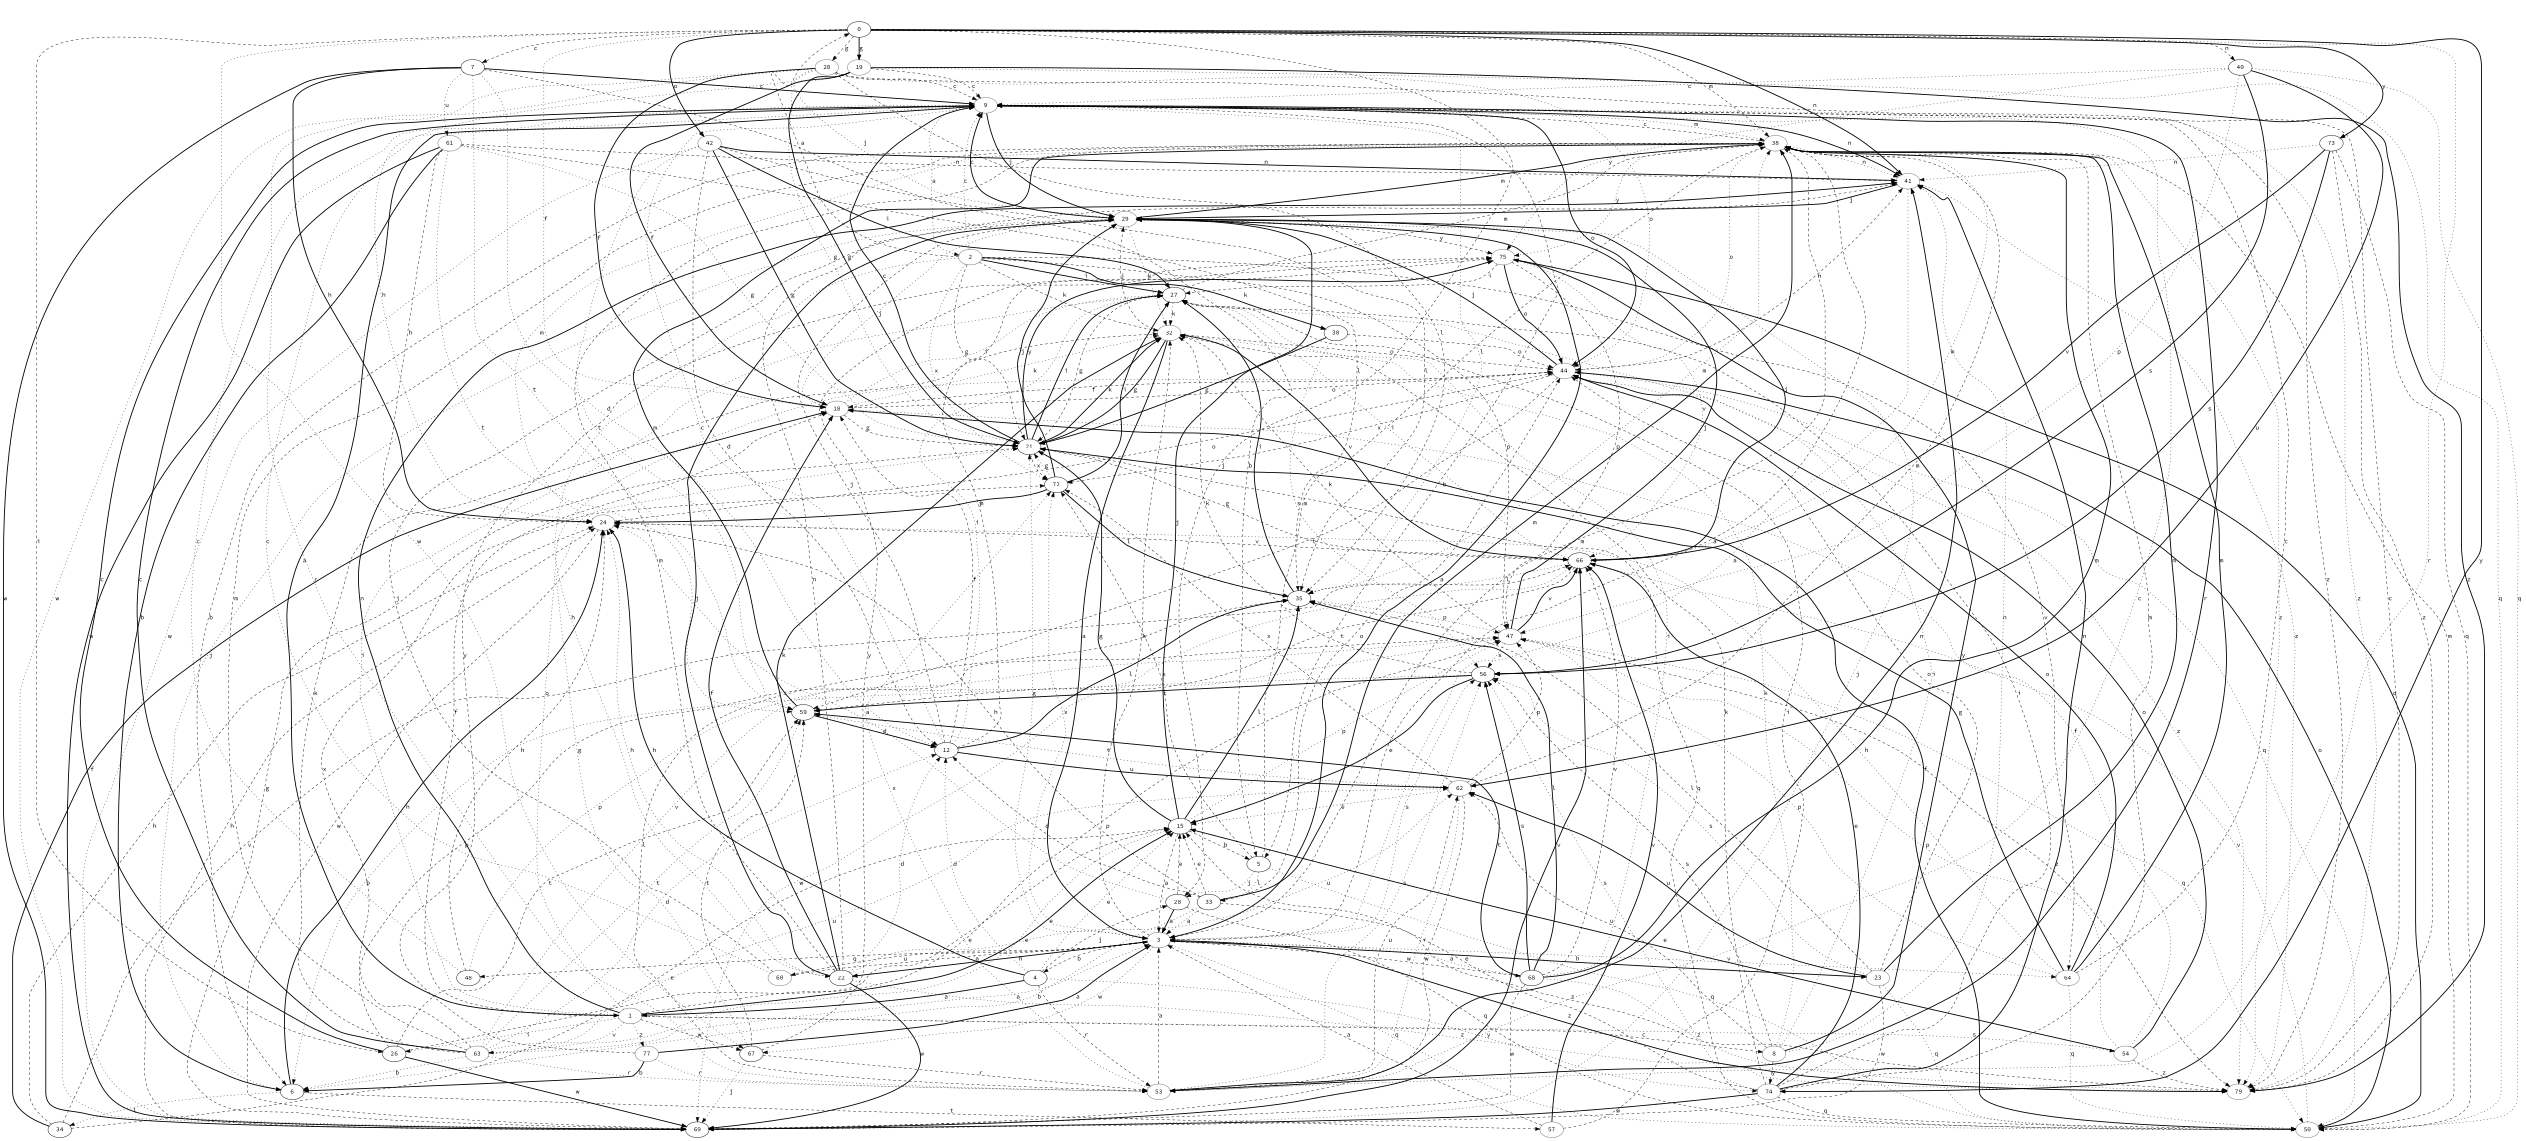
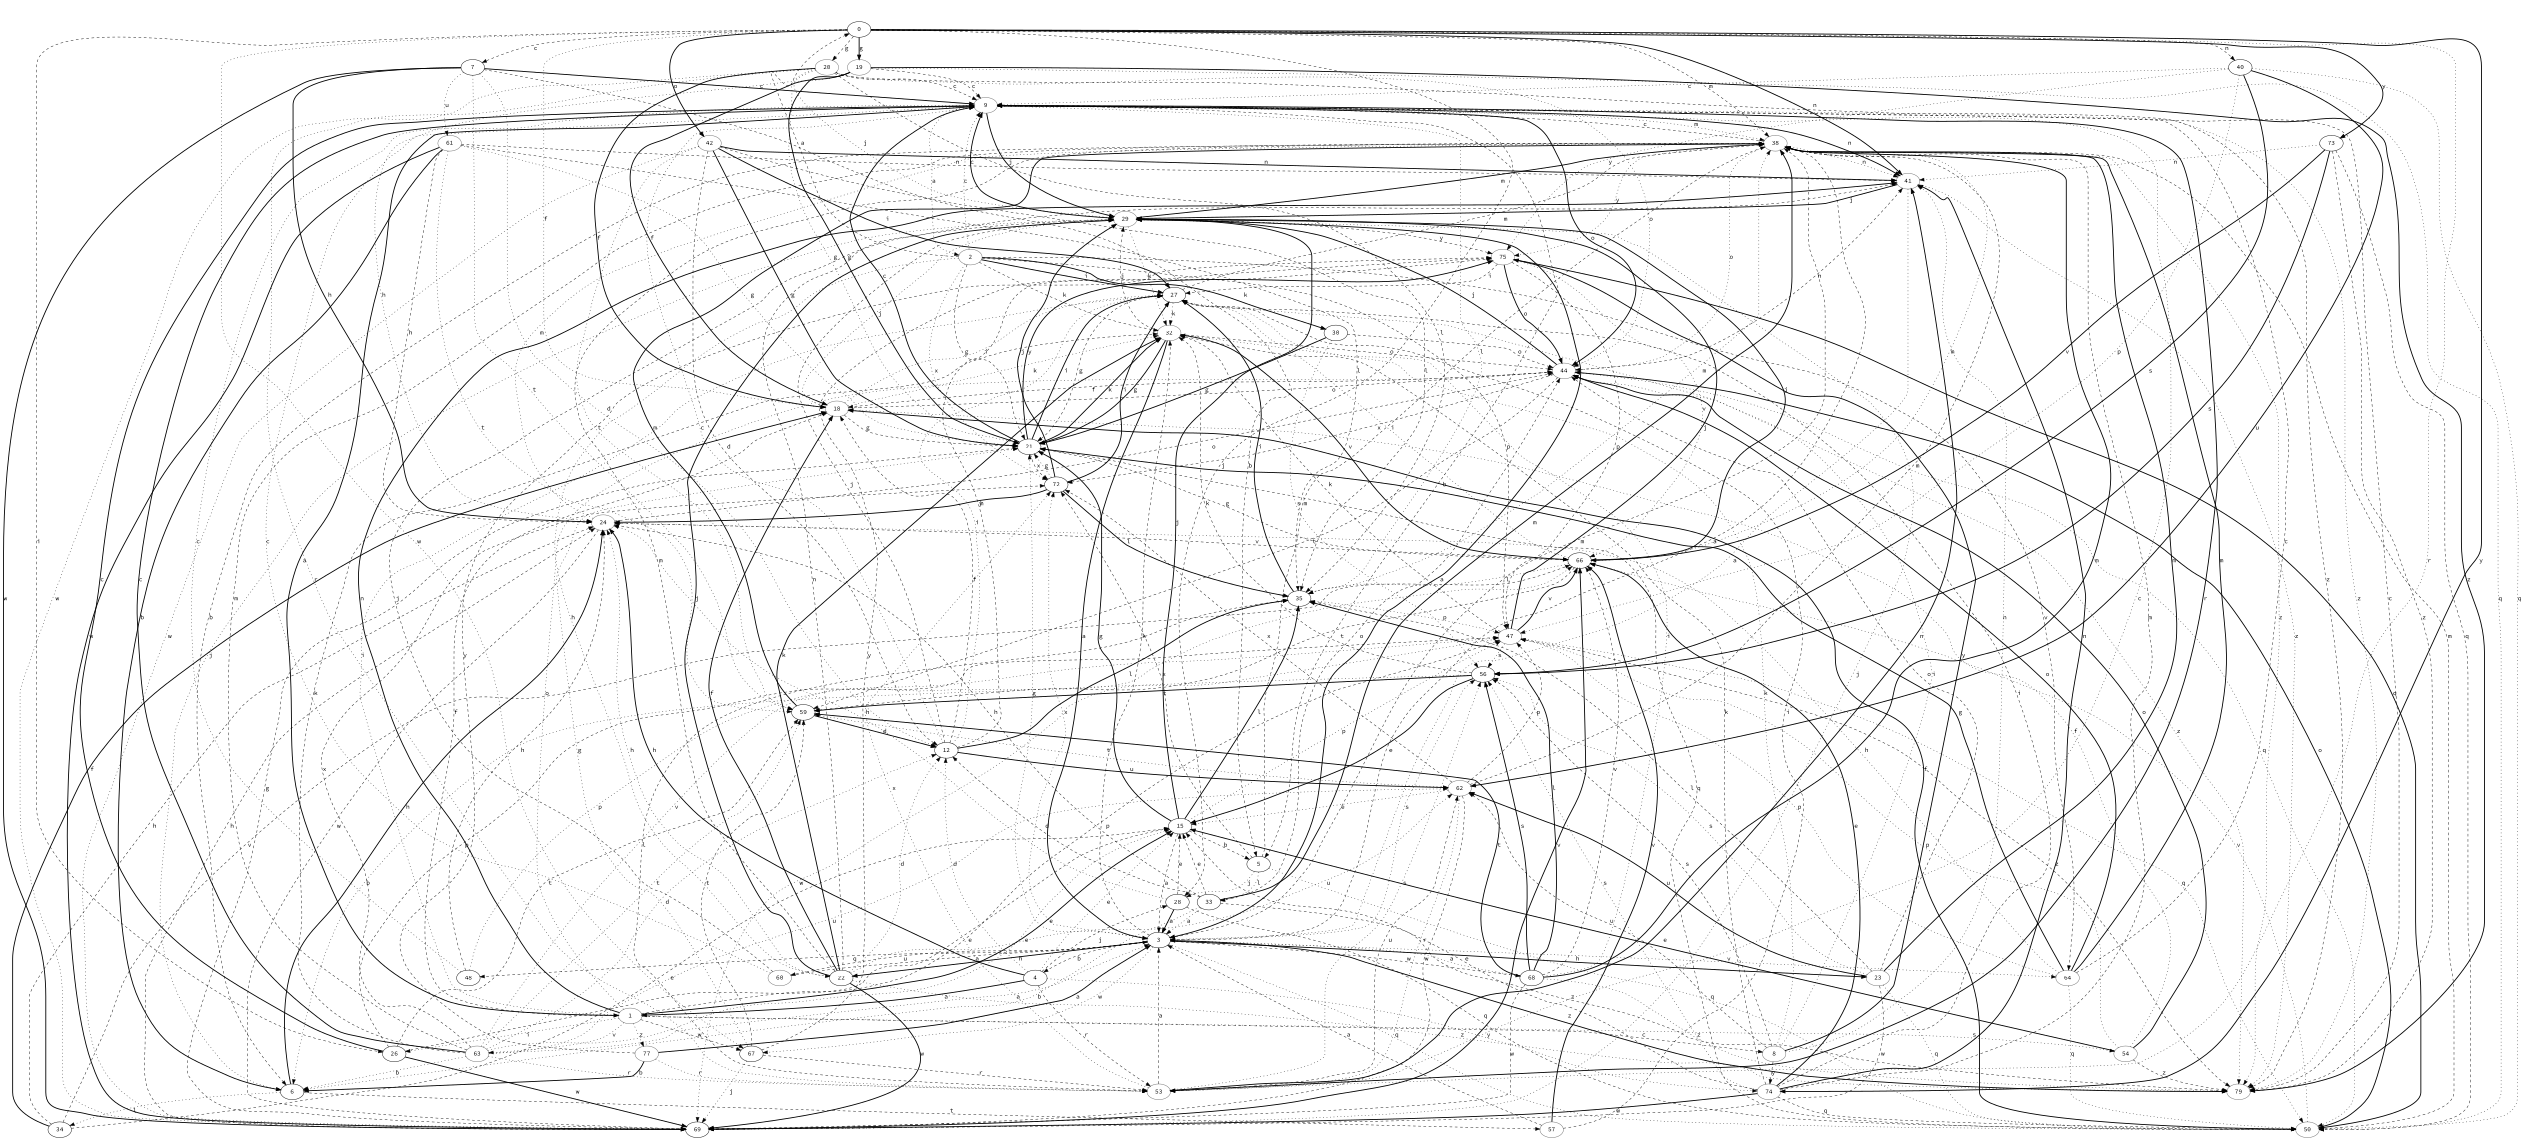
(868, 712) -> (868, 712)
(1159, 940) -> (1159, 940)
